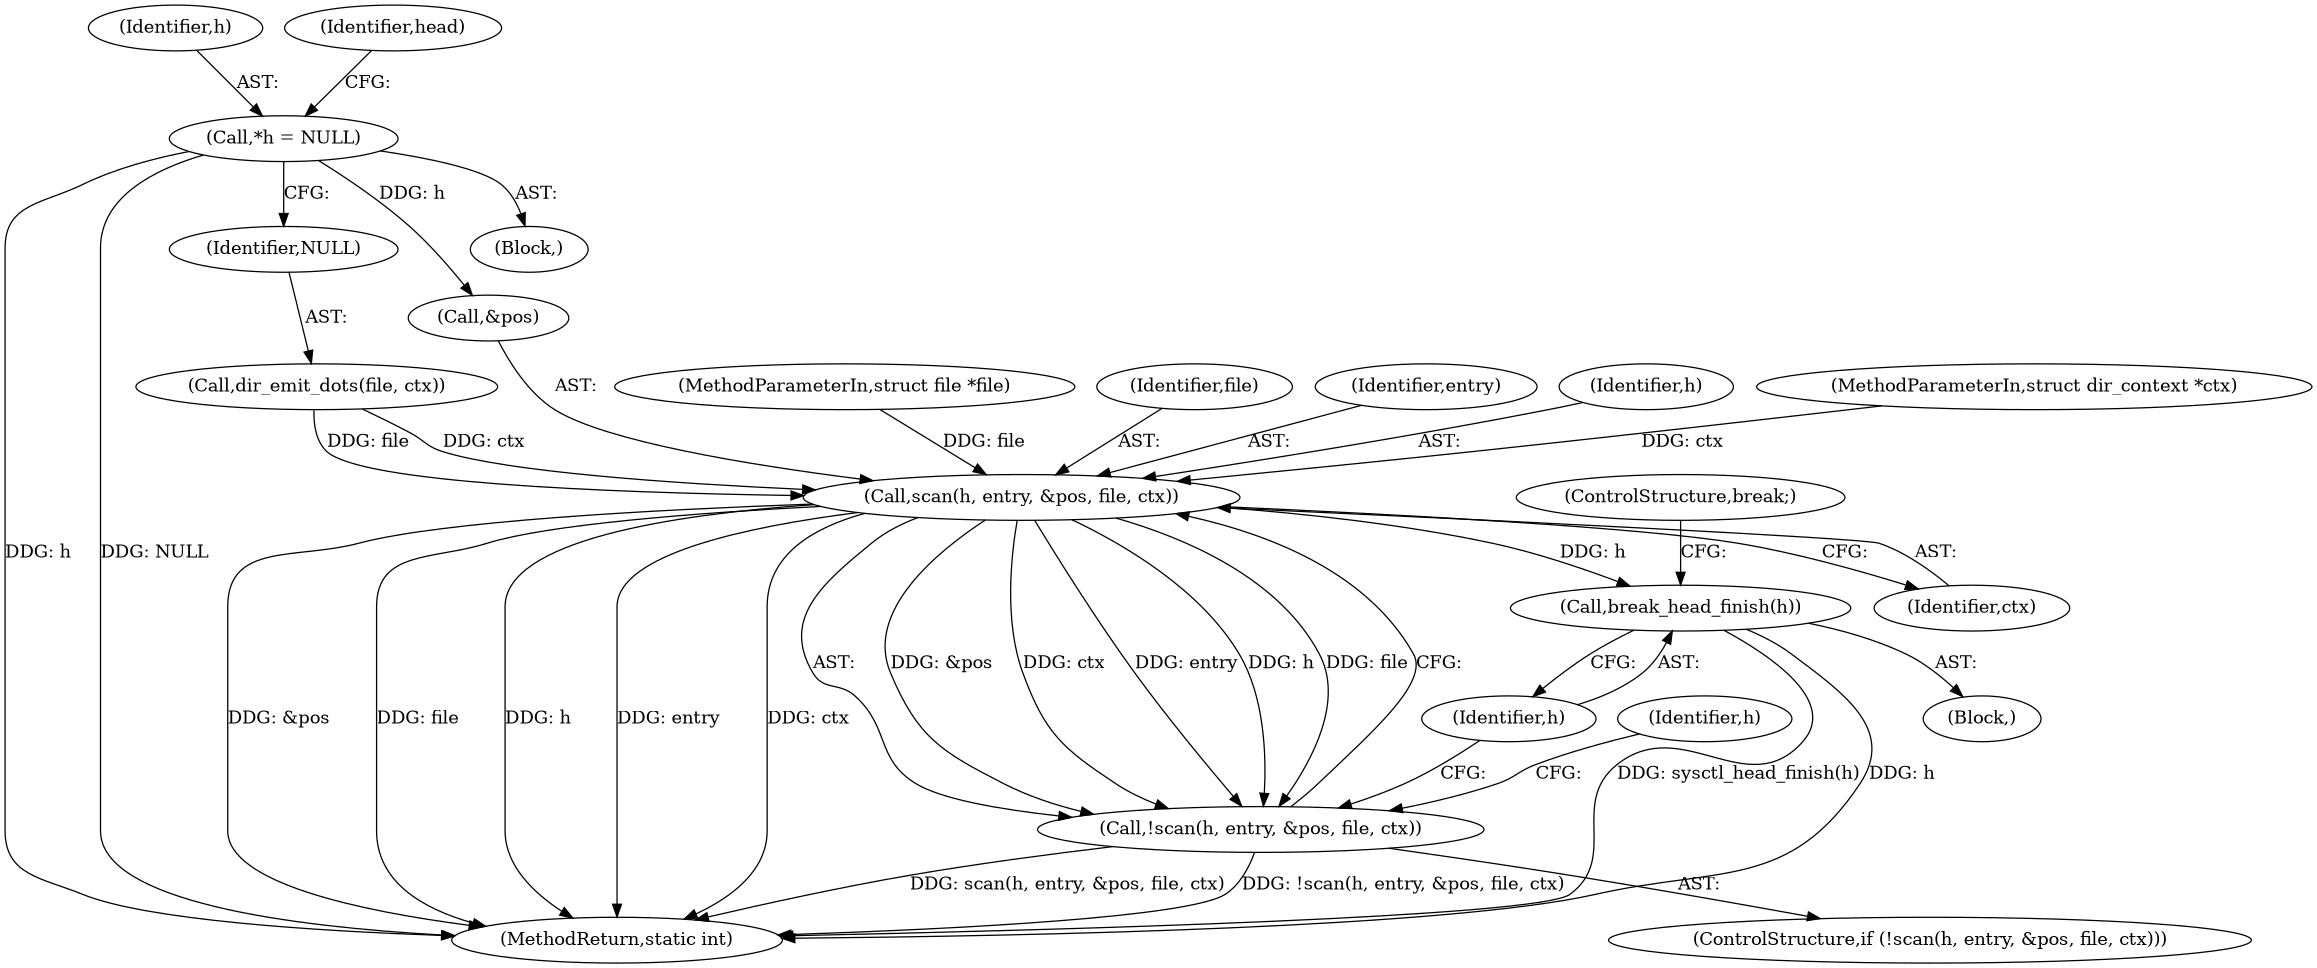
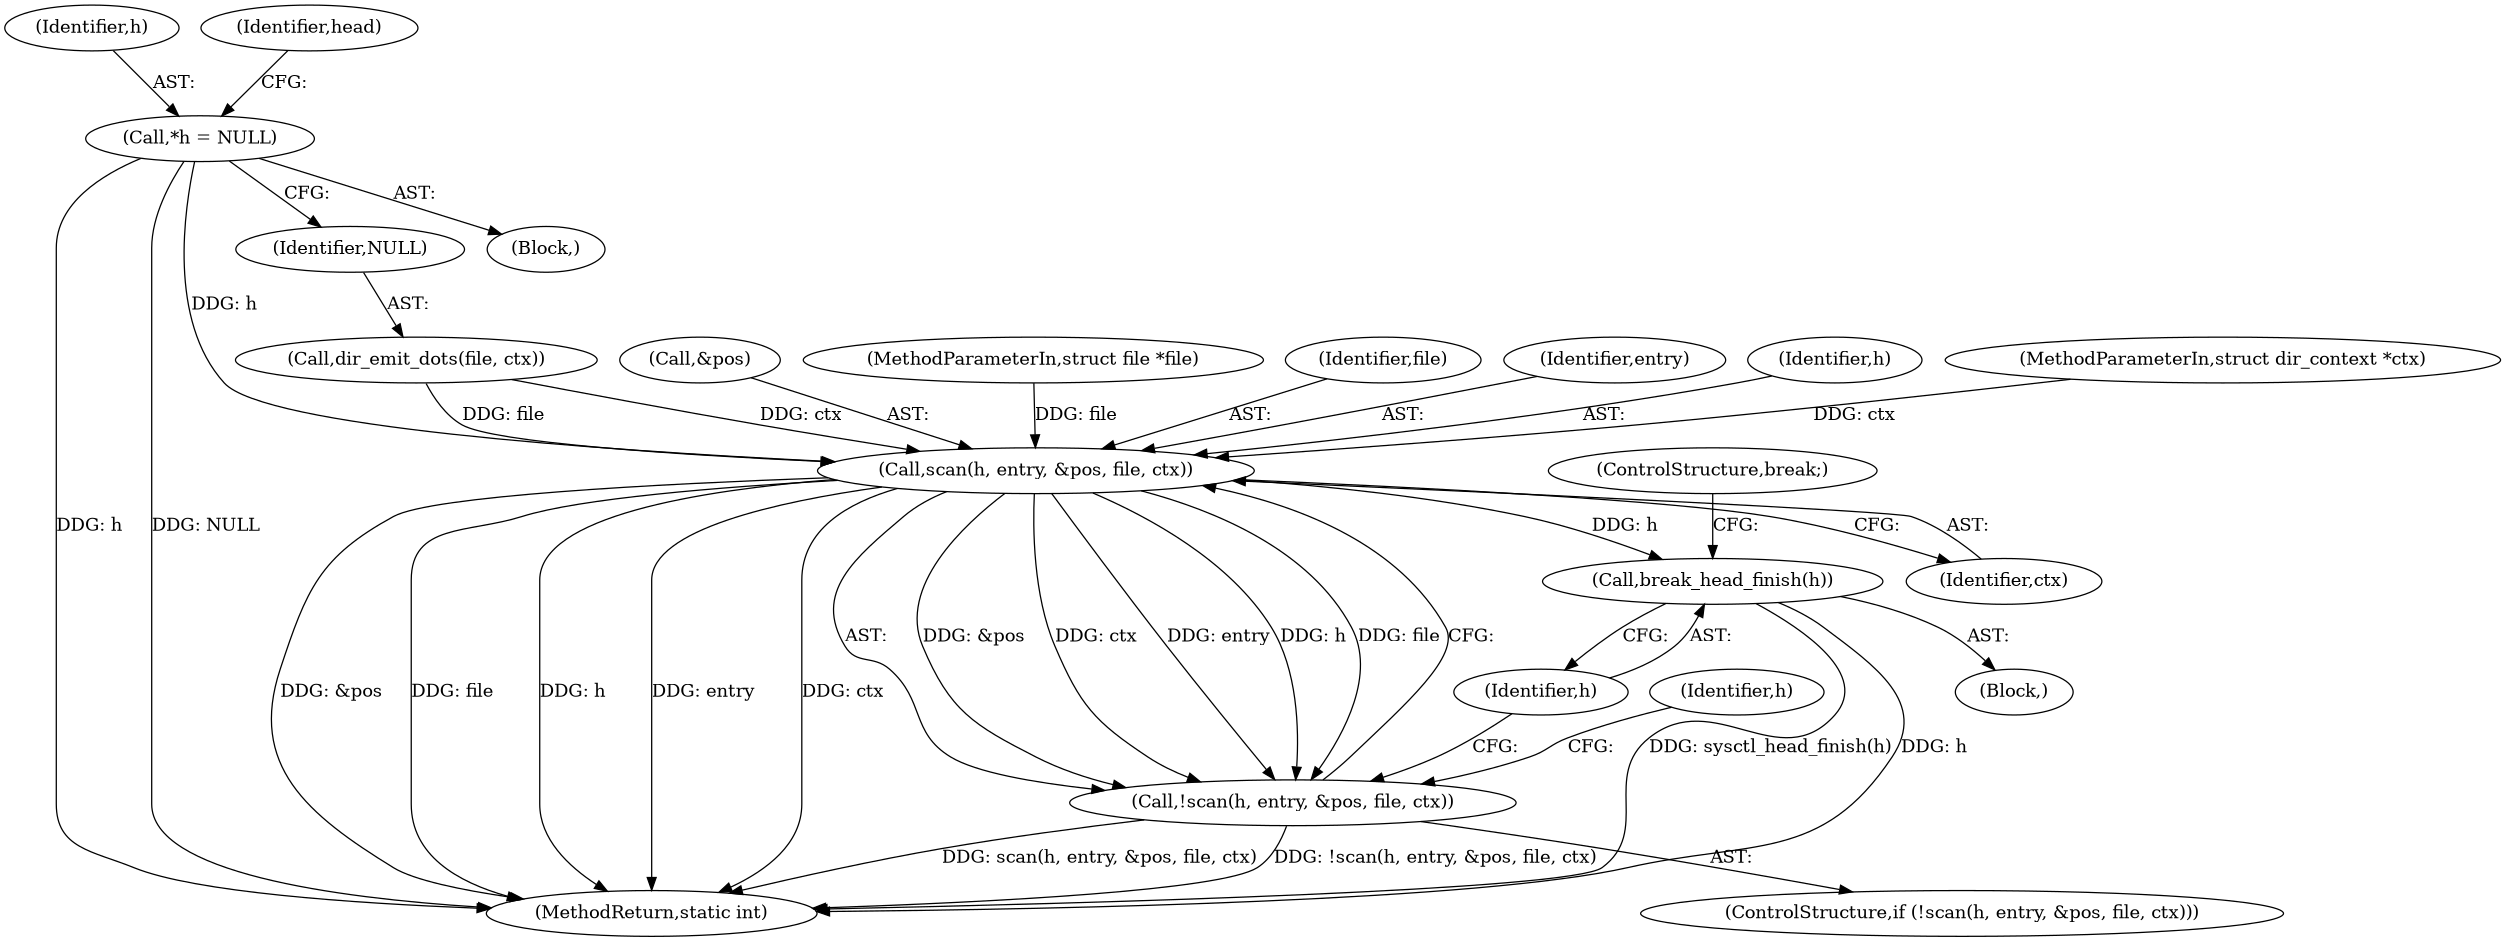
(397, 216) -> (405, 428)
